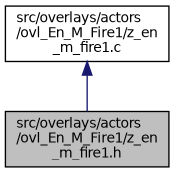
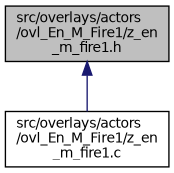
(87, 93) -> (87, 93)
